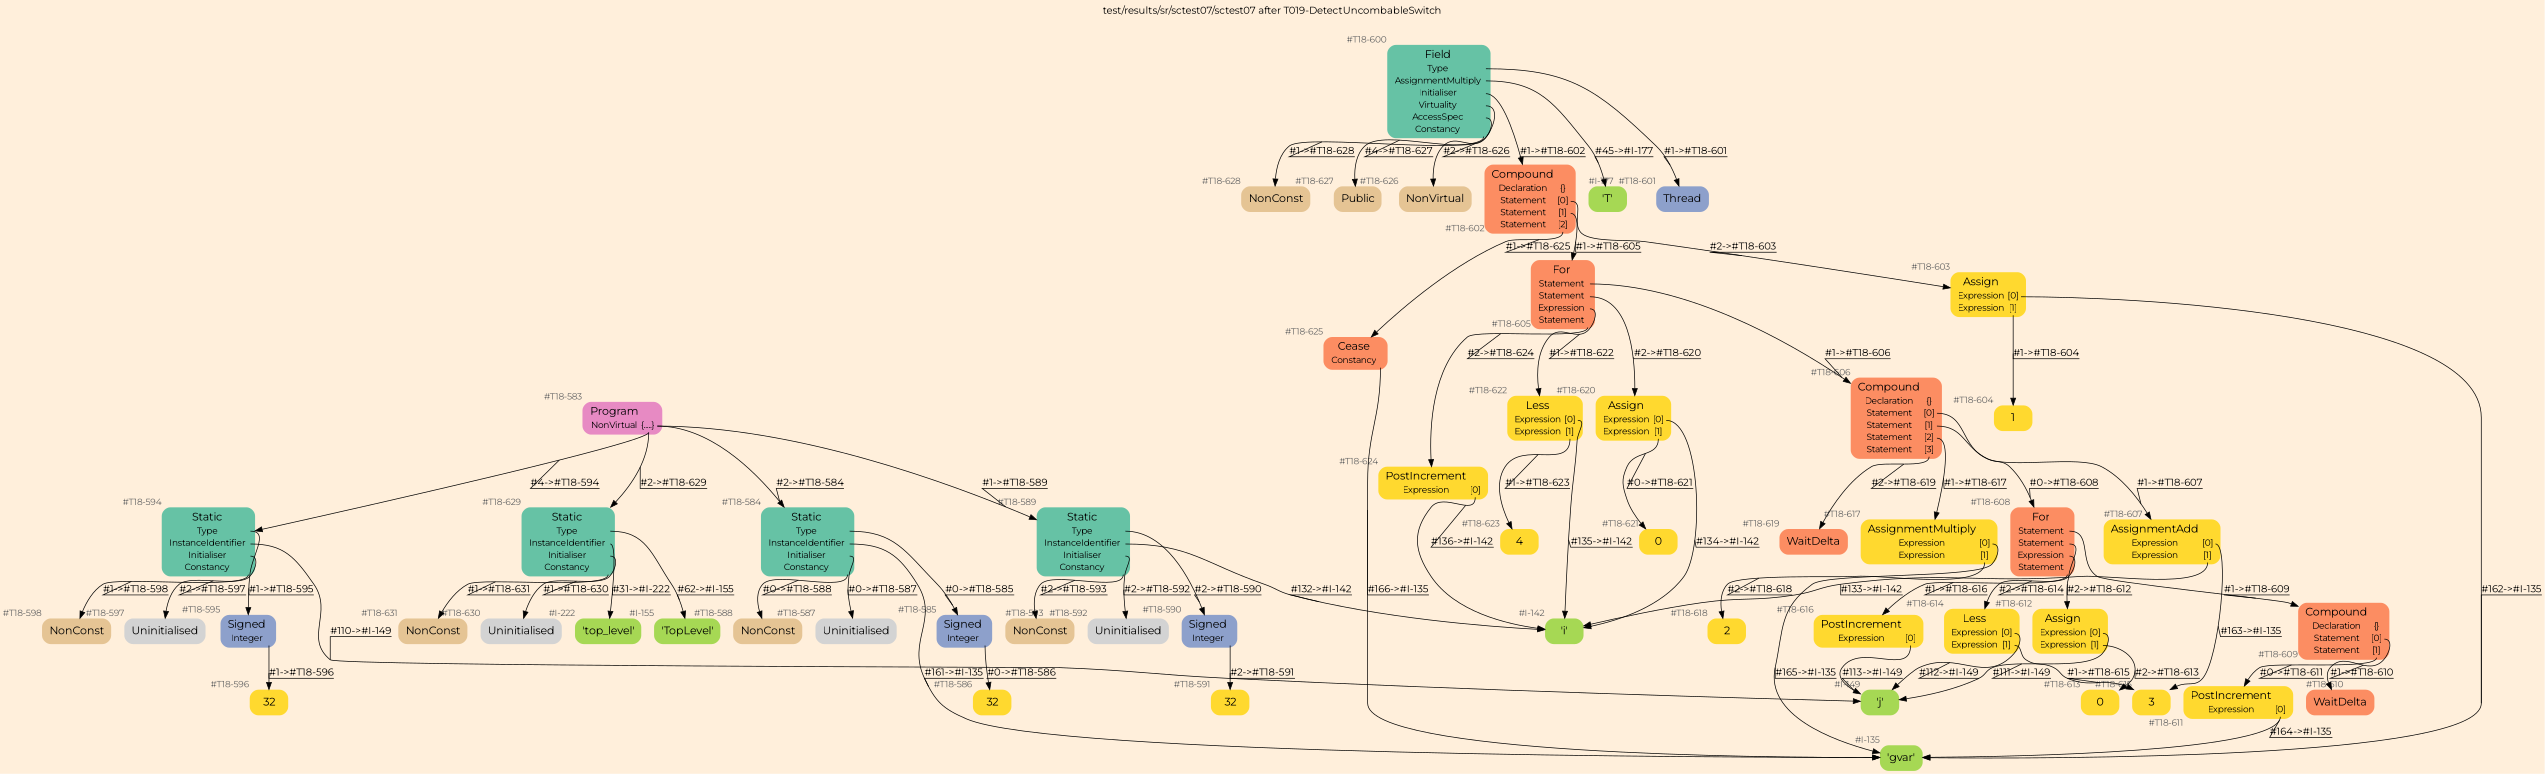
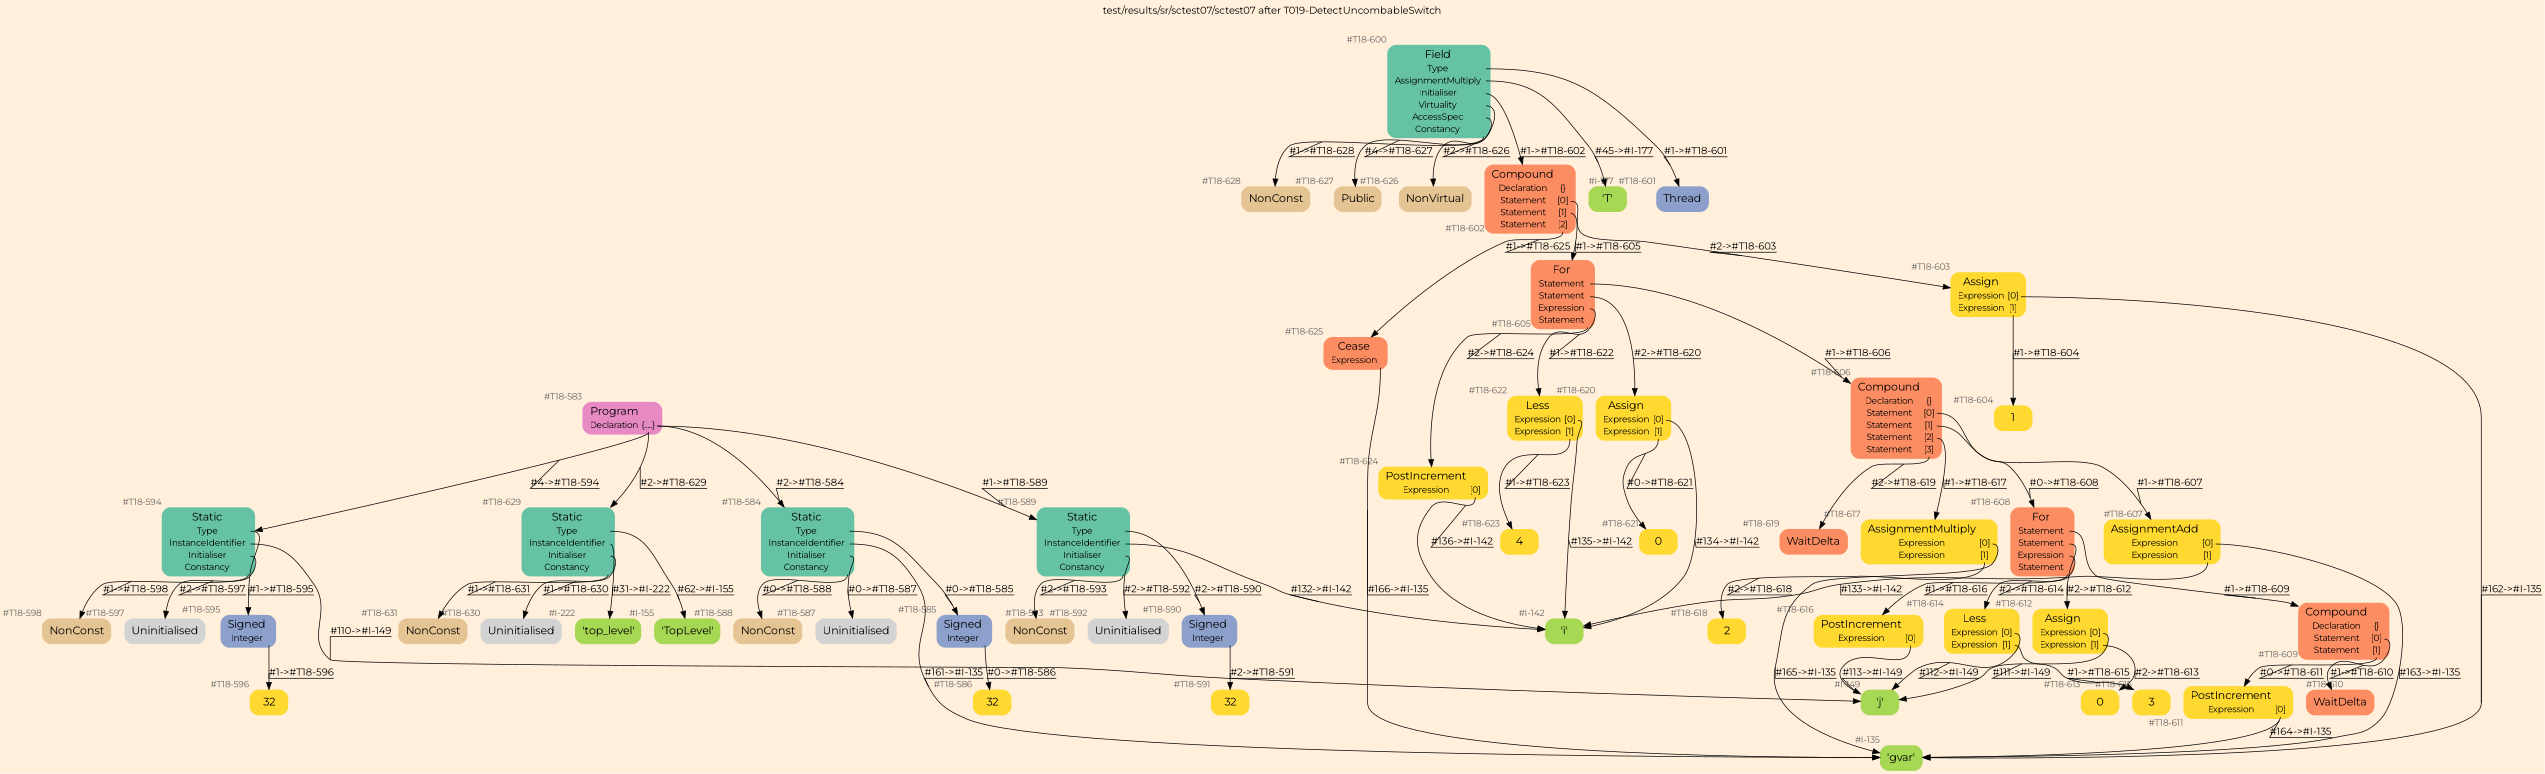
(1354, 361) -> (1354, 361)
(614, 425) -> (614, 425)
(2218, 625) -> (2315, 741)
